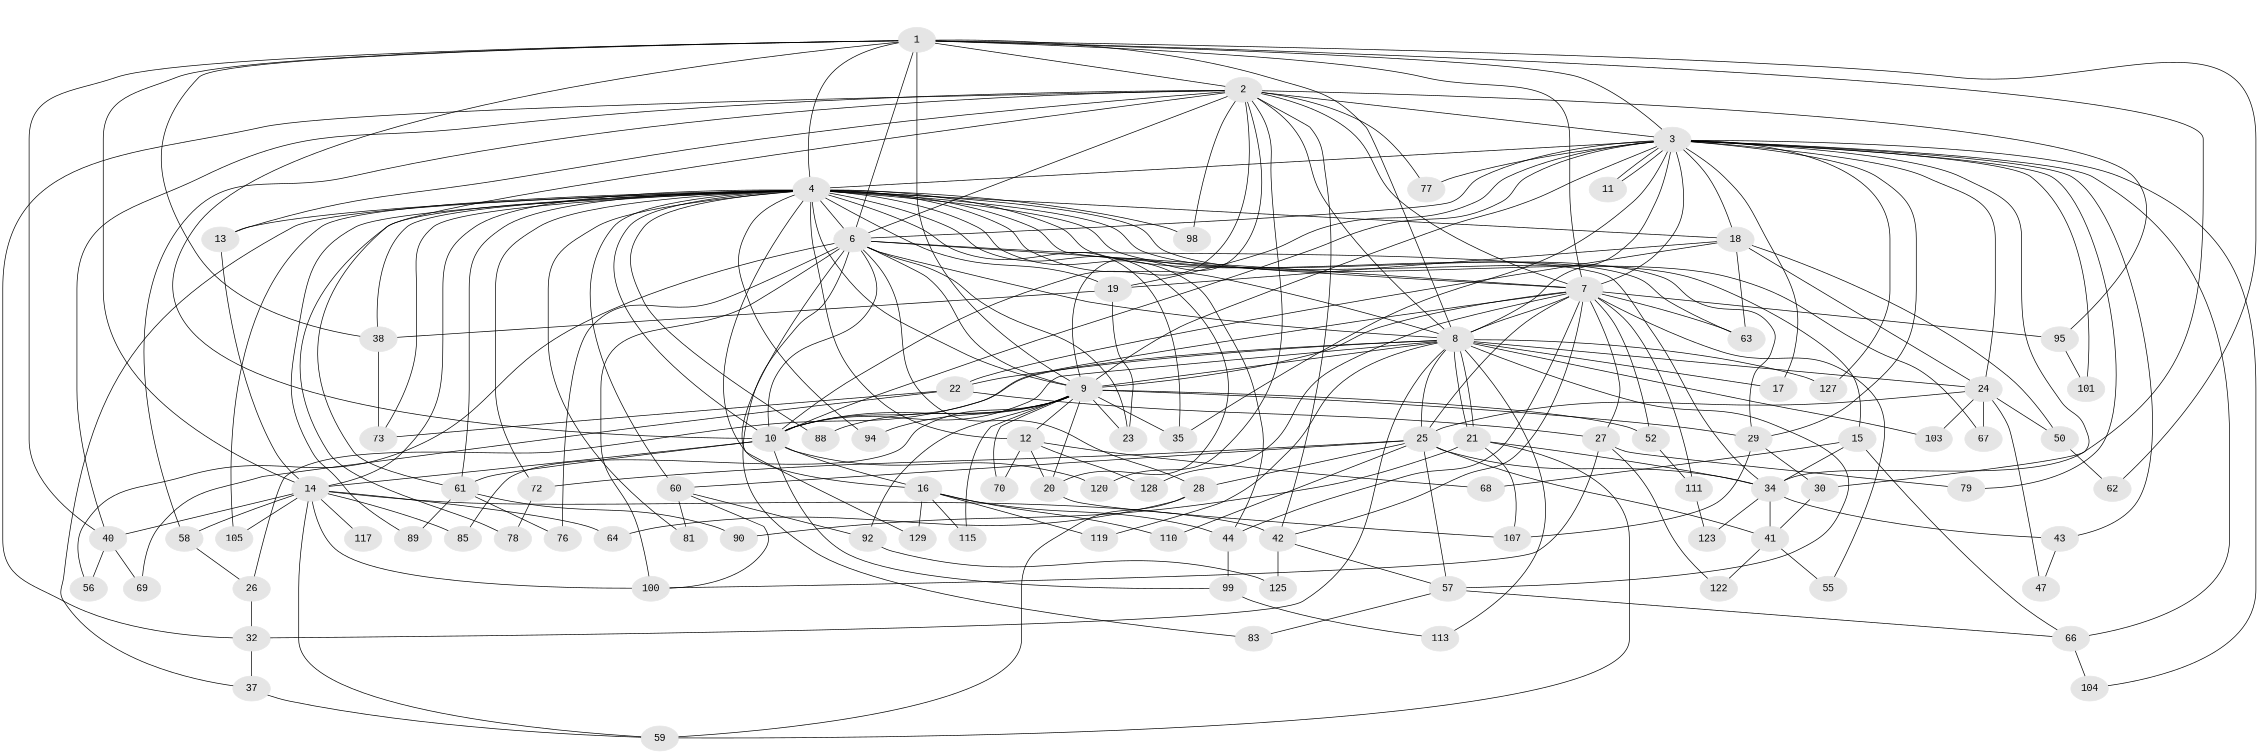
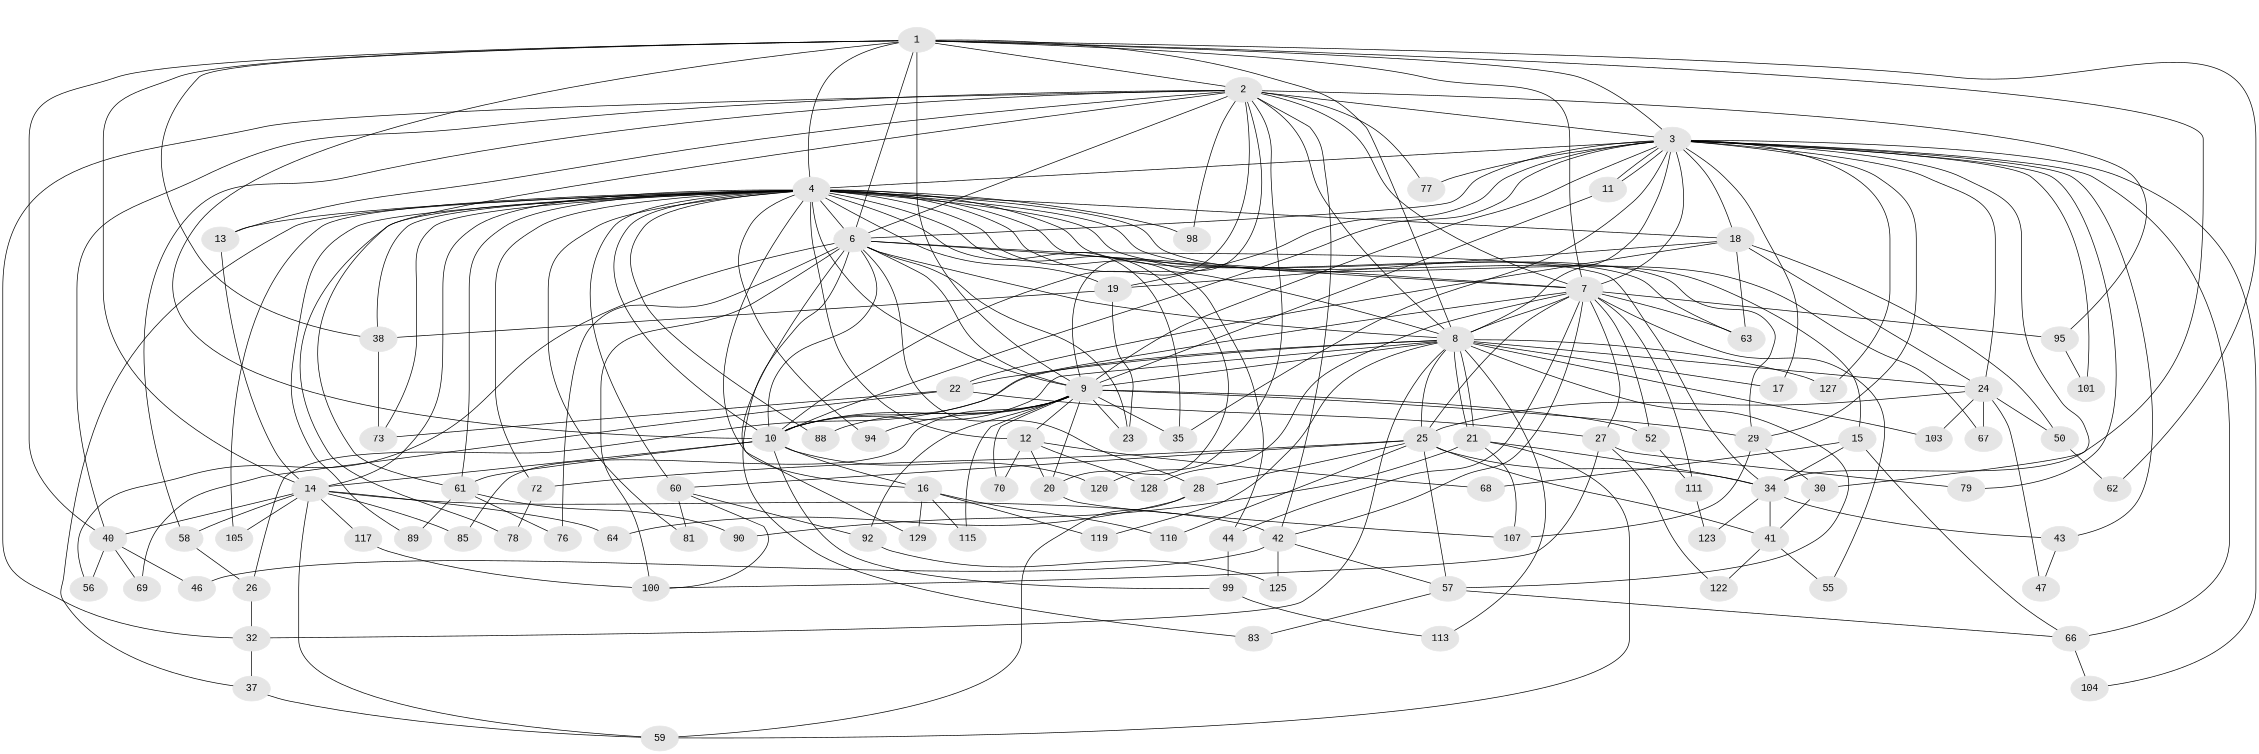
(1379, 327) -> (1346, 289)
(1070, 511) -> none
(454, 580) -> (503, 575)
none -> (197, 589)
